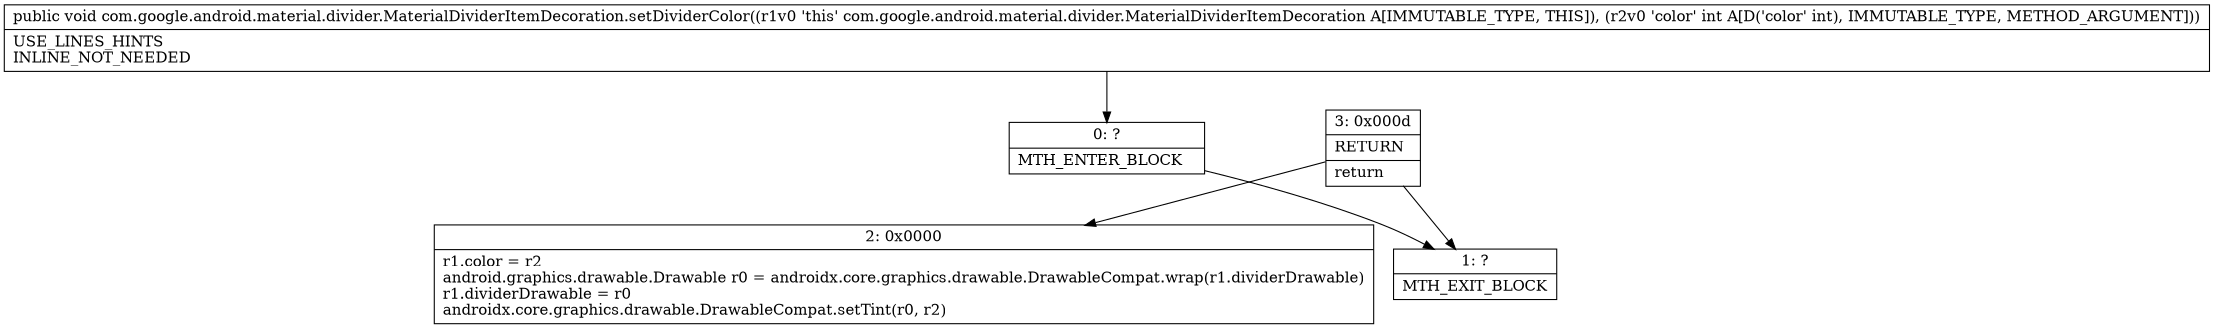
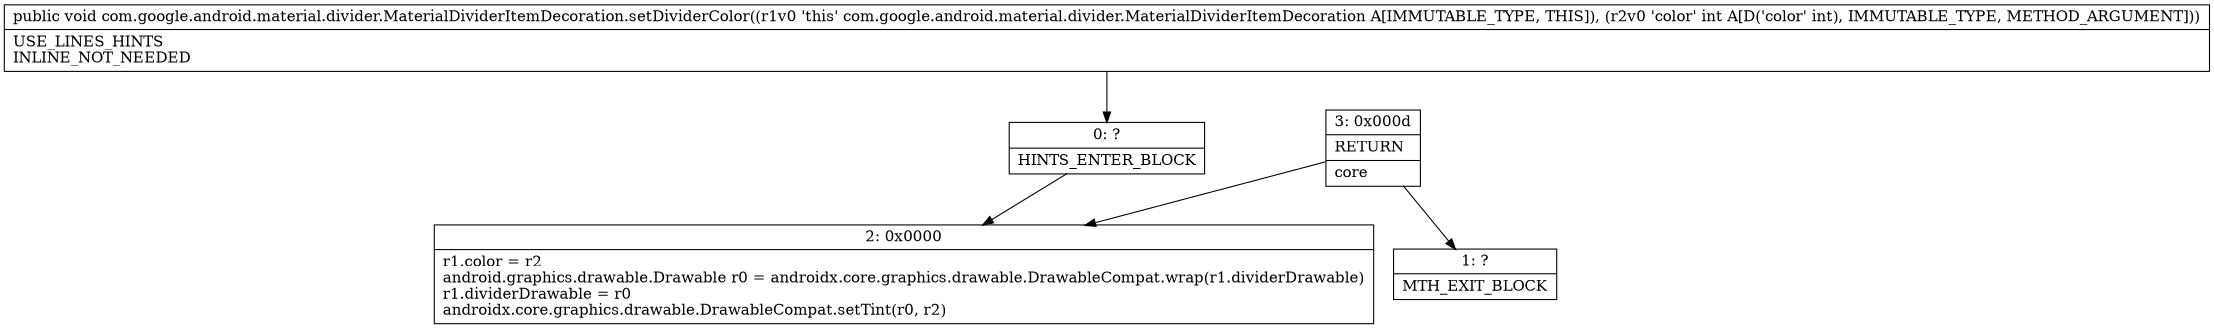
(1100, 161) -> (1107, 161)
(1359, 173) -> (1351, 173)
(1317, 202) -> (1030, 197)
